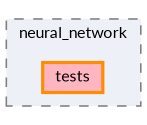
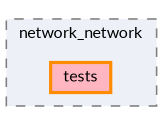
(74, 34) -> (81, 34)
